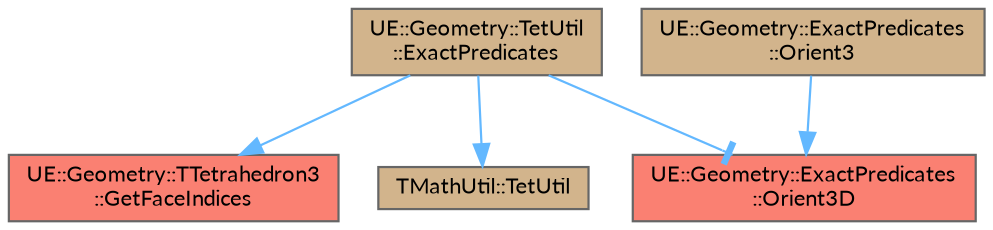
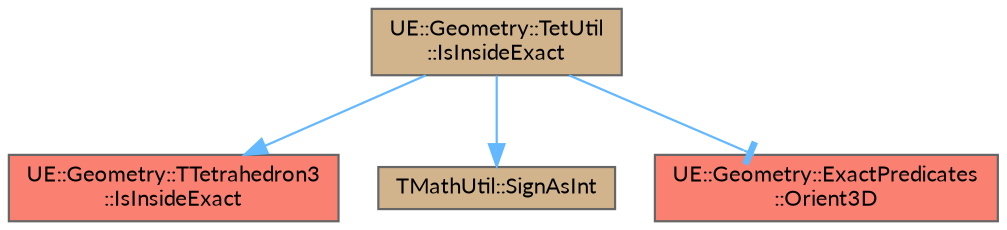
(477, 42) -> (497, 42)
(813, 42) -> none
(174, 188) -> (174, 188)
(483, 188) -> (497, 188)
